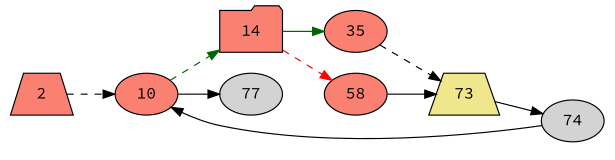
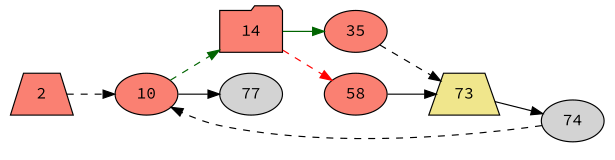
(361, 139) -> (361, 139)
